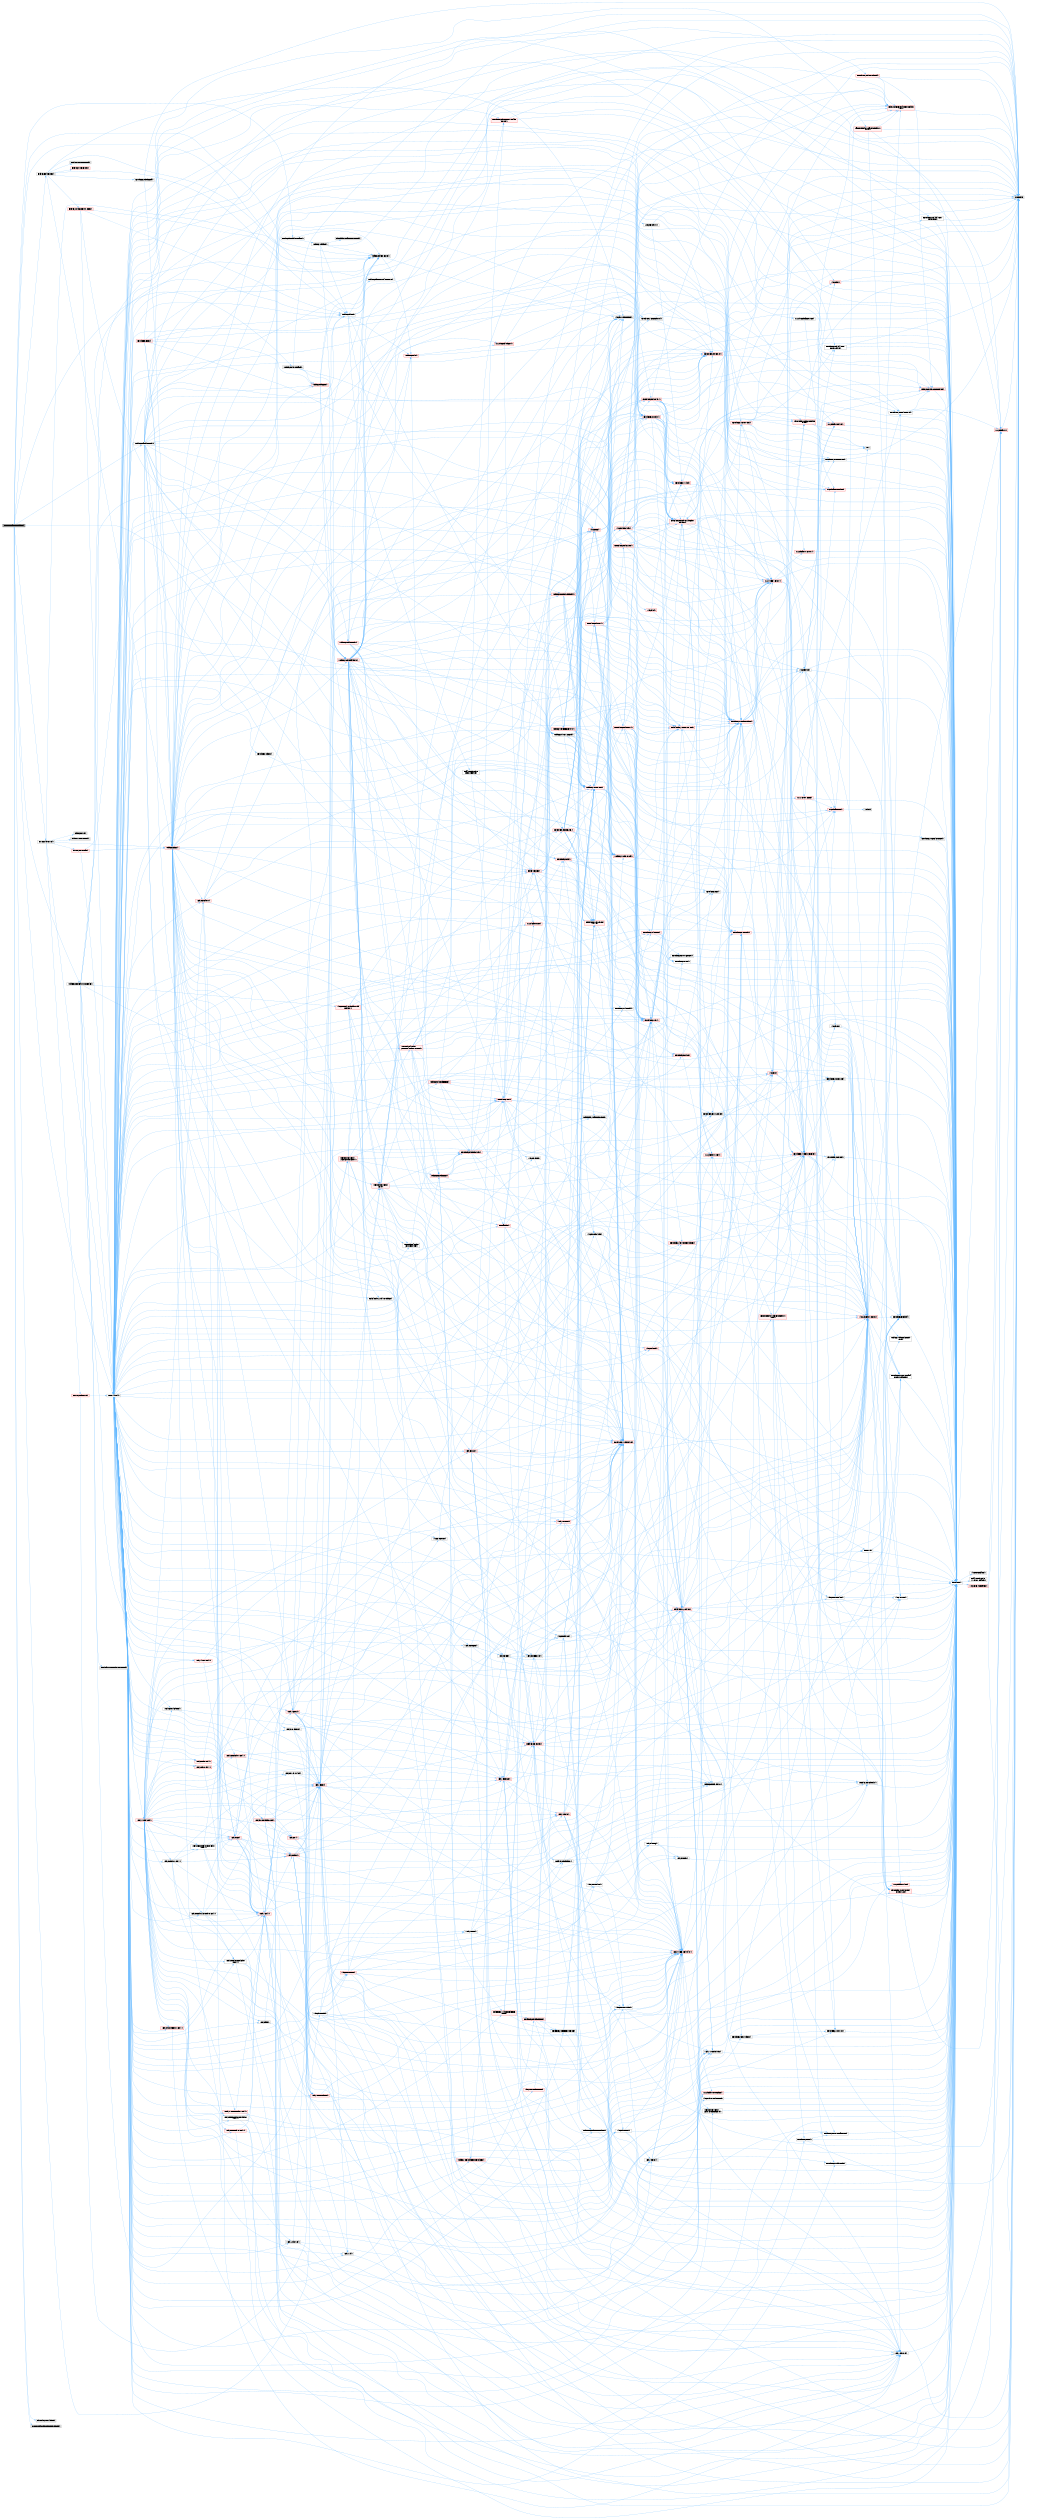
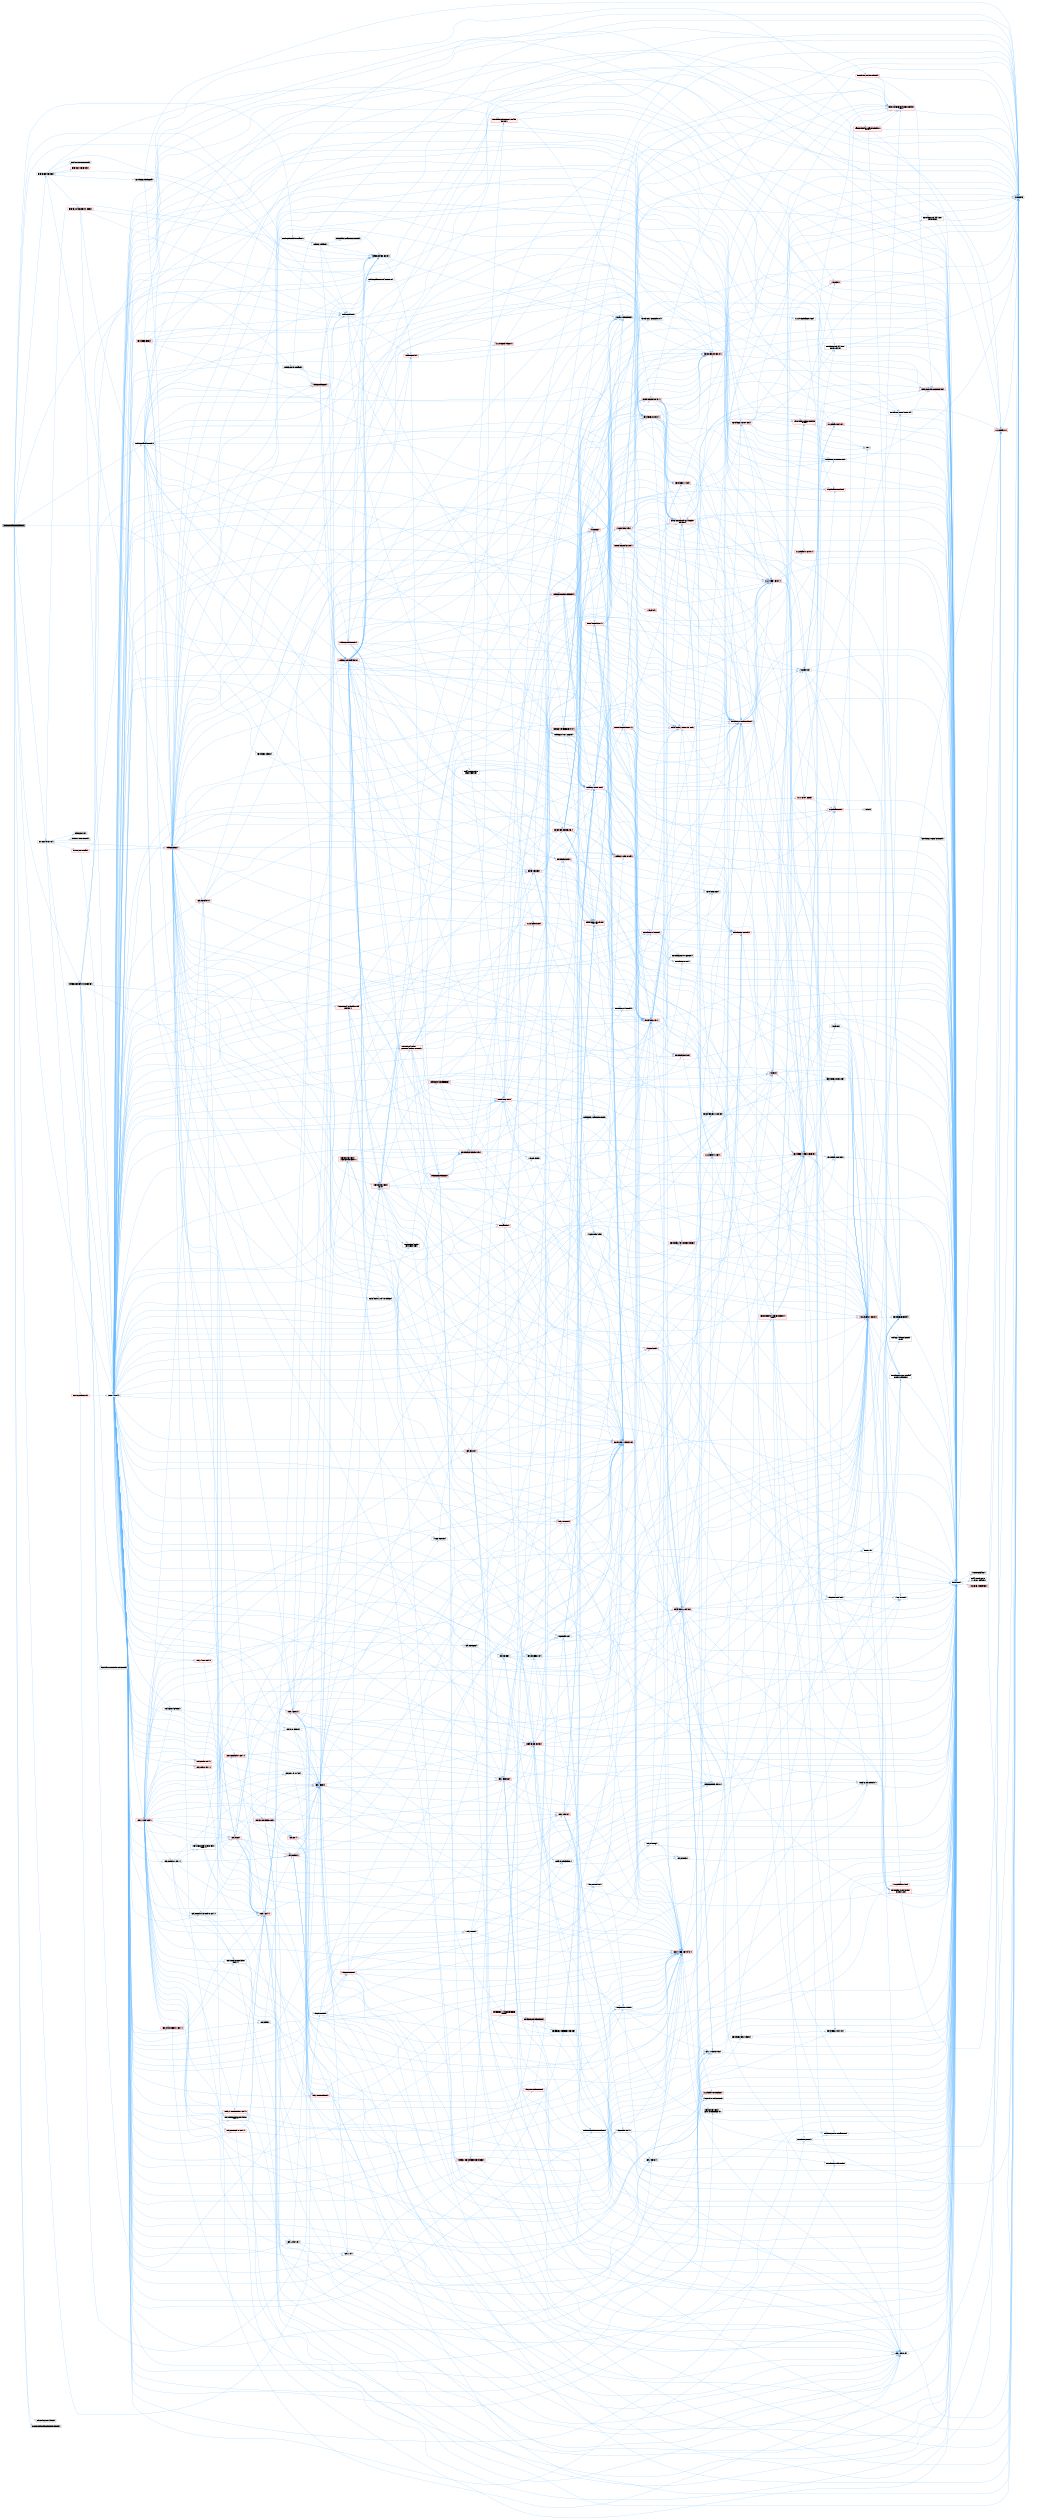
(651, 225) -> none
(623, 2131) -> (623, 2131)
